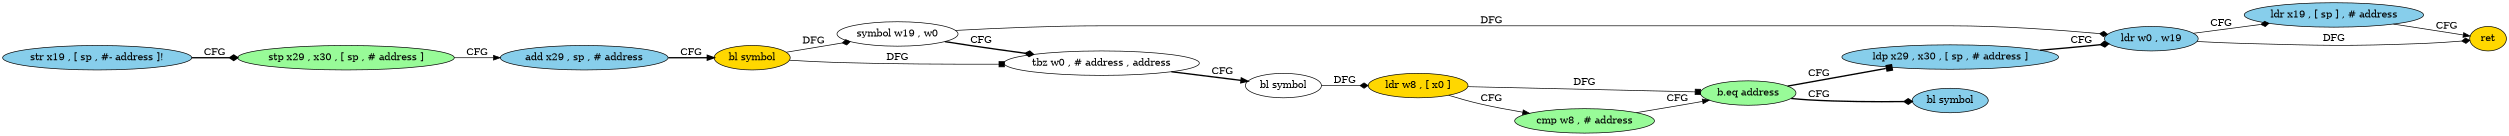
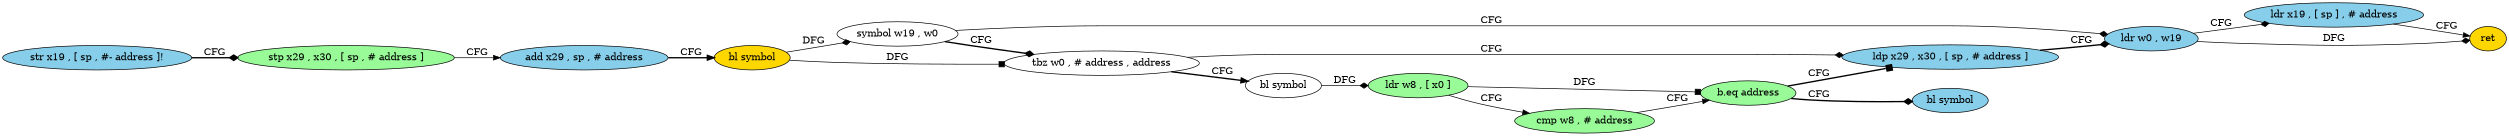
(1491, 21) -> (1491, 21)
none -> (1511, 54)
(1418, 86) -> (1418, 86)
